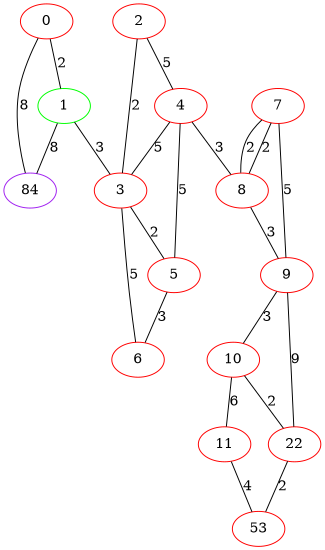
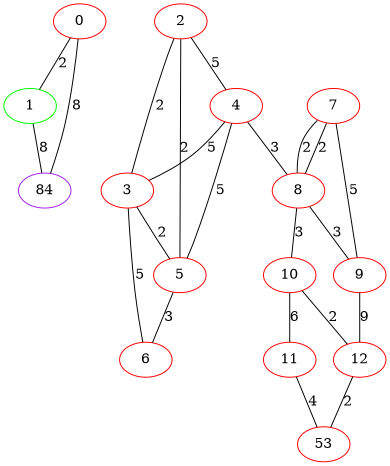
(92, 148) -> none
none -> (180, 148)
(260, 317) -> (294, 233)
(295, 444) -> (360, 360)
